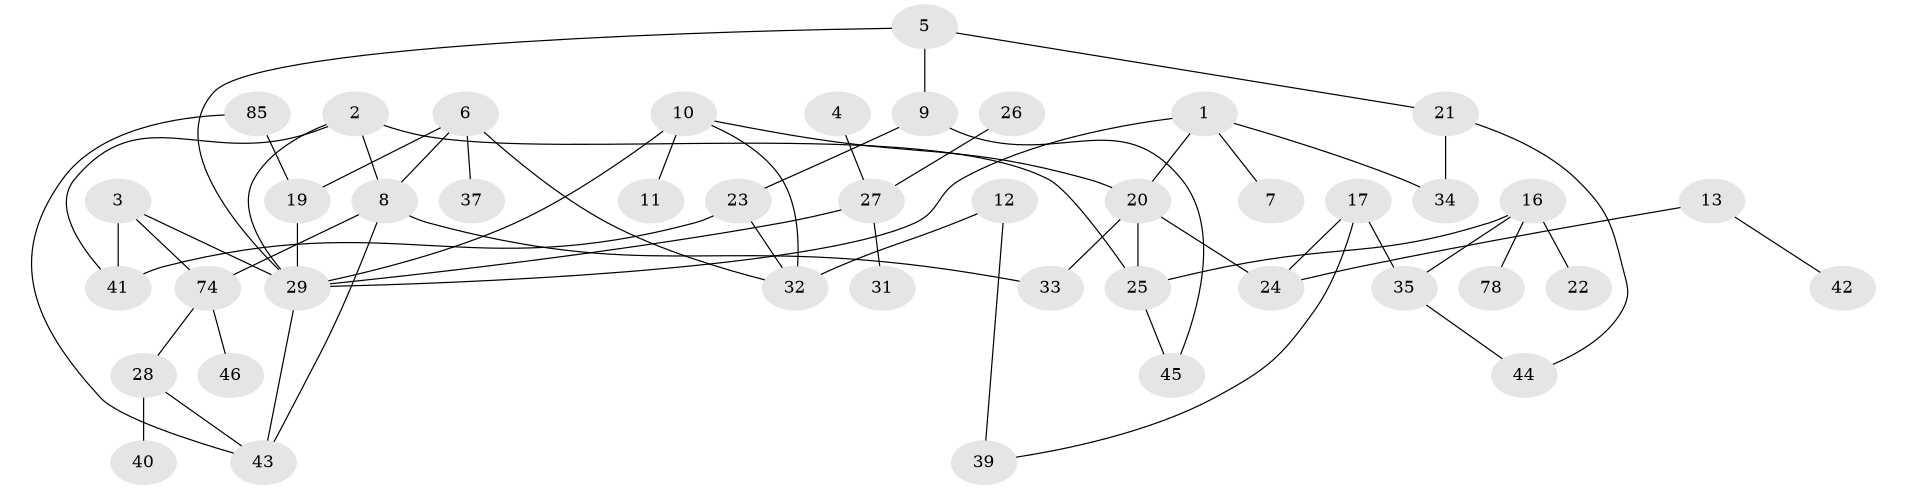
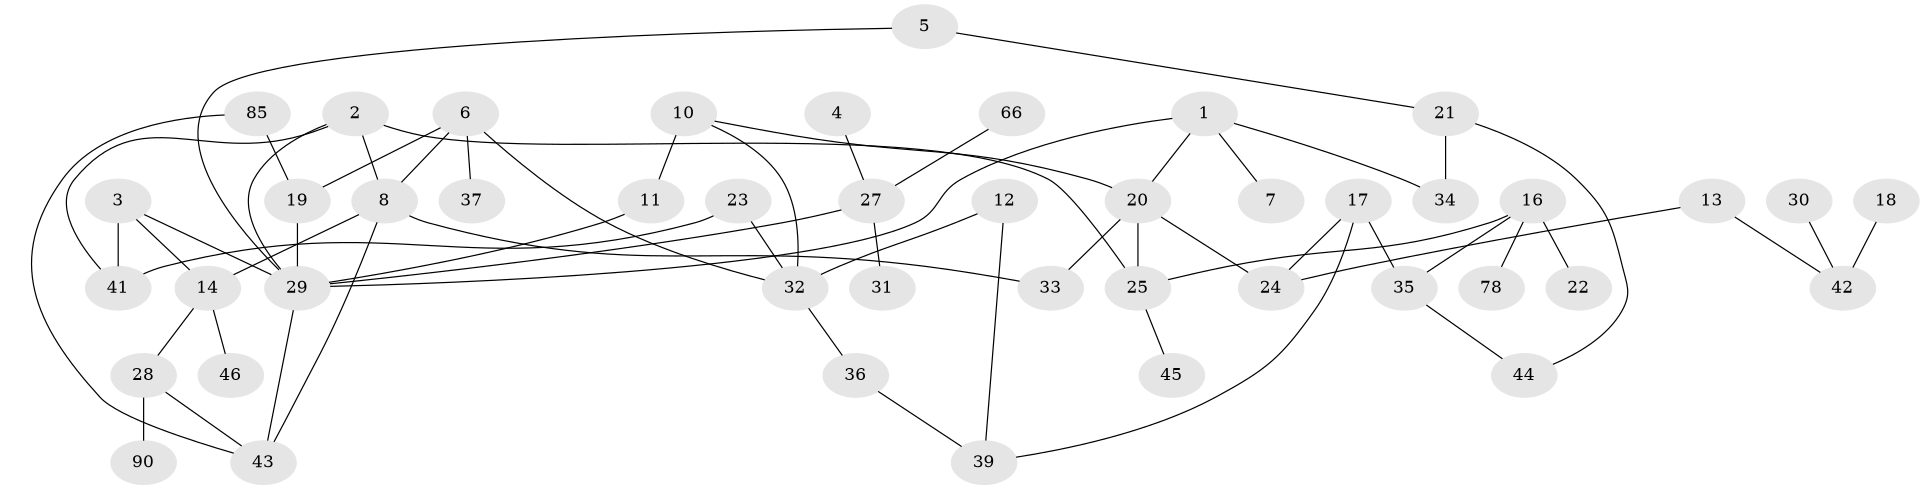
(925, 114) -> none
(1012, 114) -> (1012, 114)
none -> (1799, 201)
none -> (1886, 201)
(505, 227) -> (471, 256)
(208, 288) -> (208, 288)
none -> (856, 375)
(144, 463) -> (144, 463)
